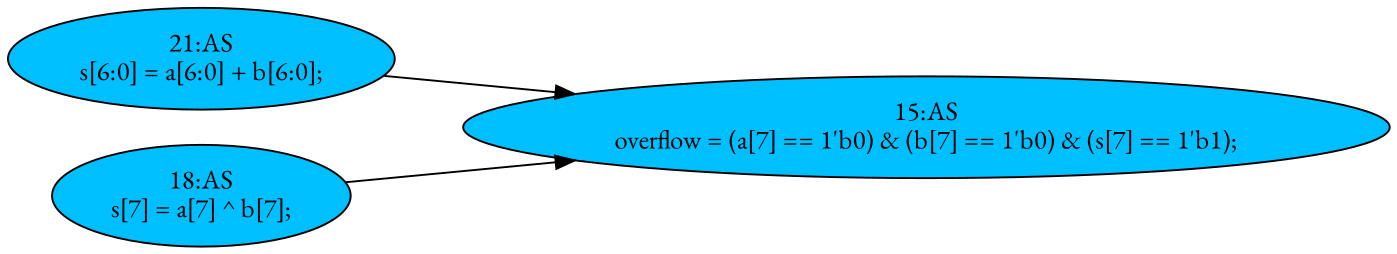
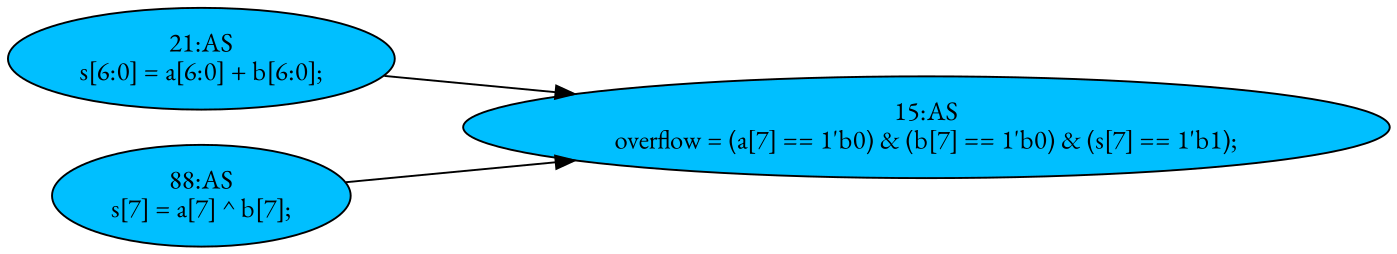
(201, 196) -> (201, 196)
